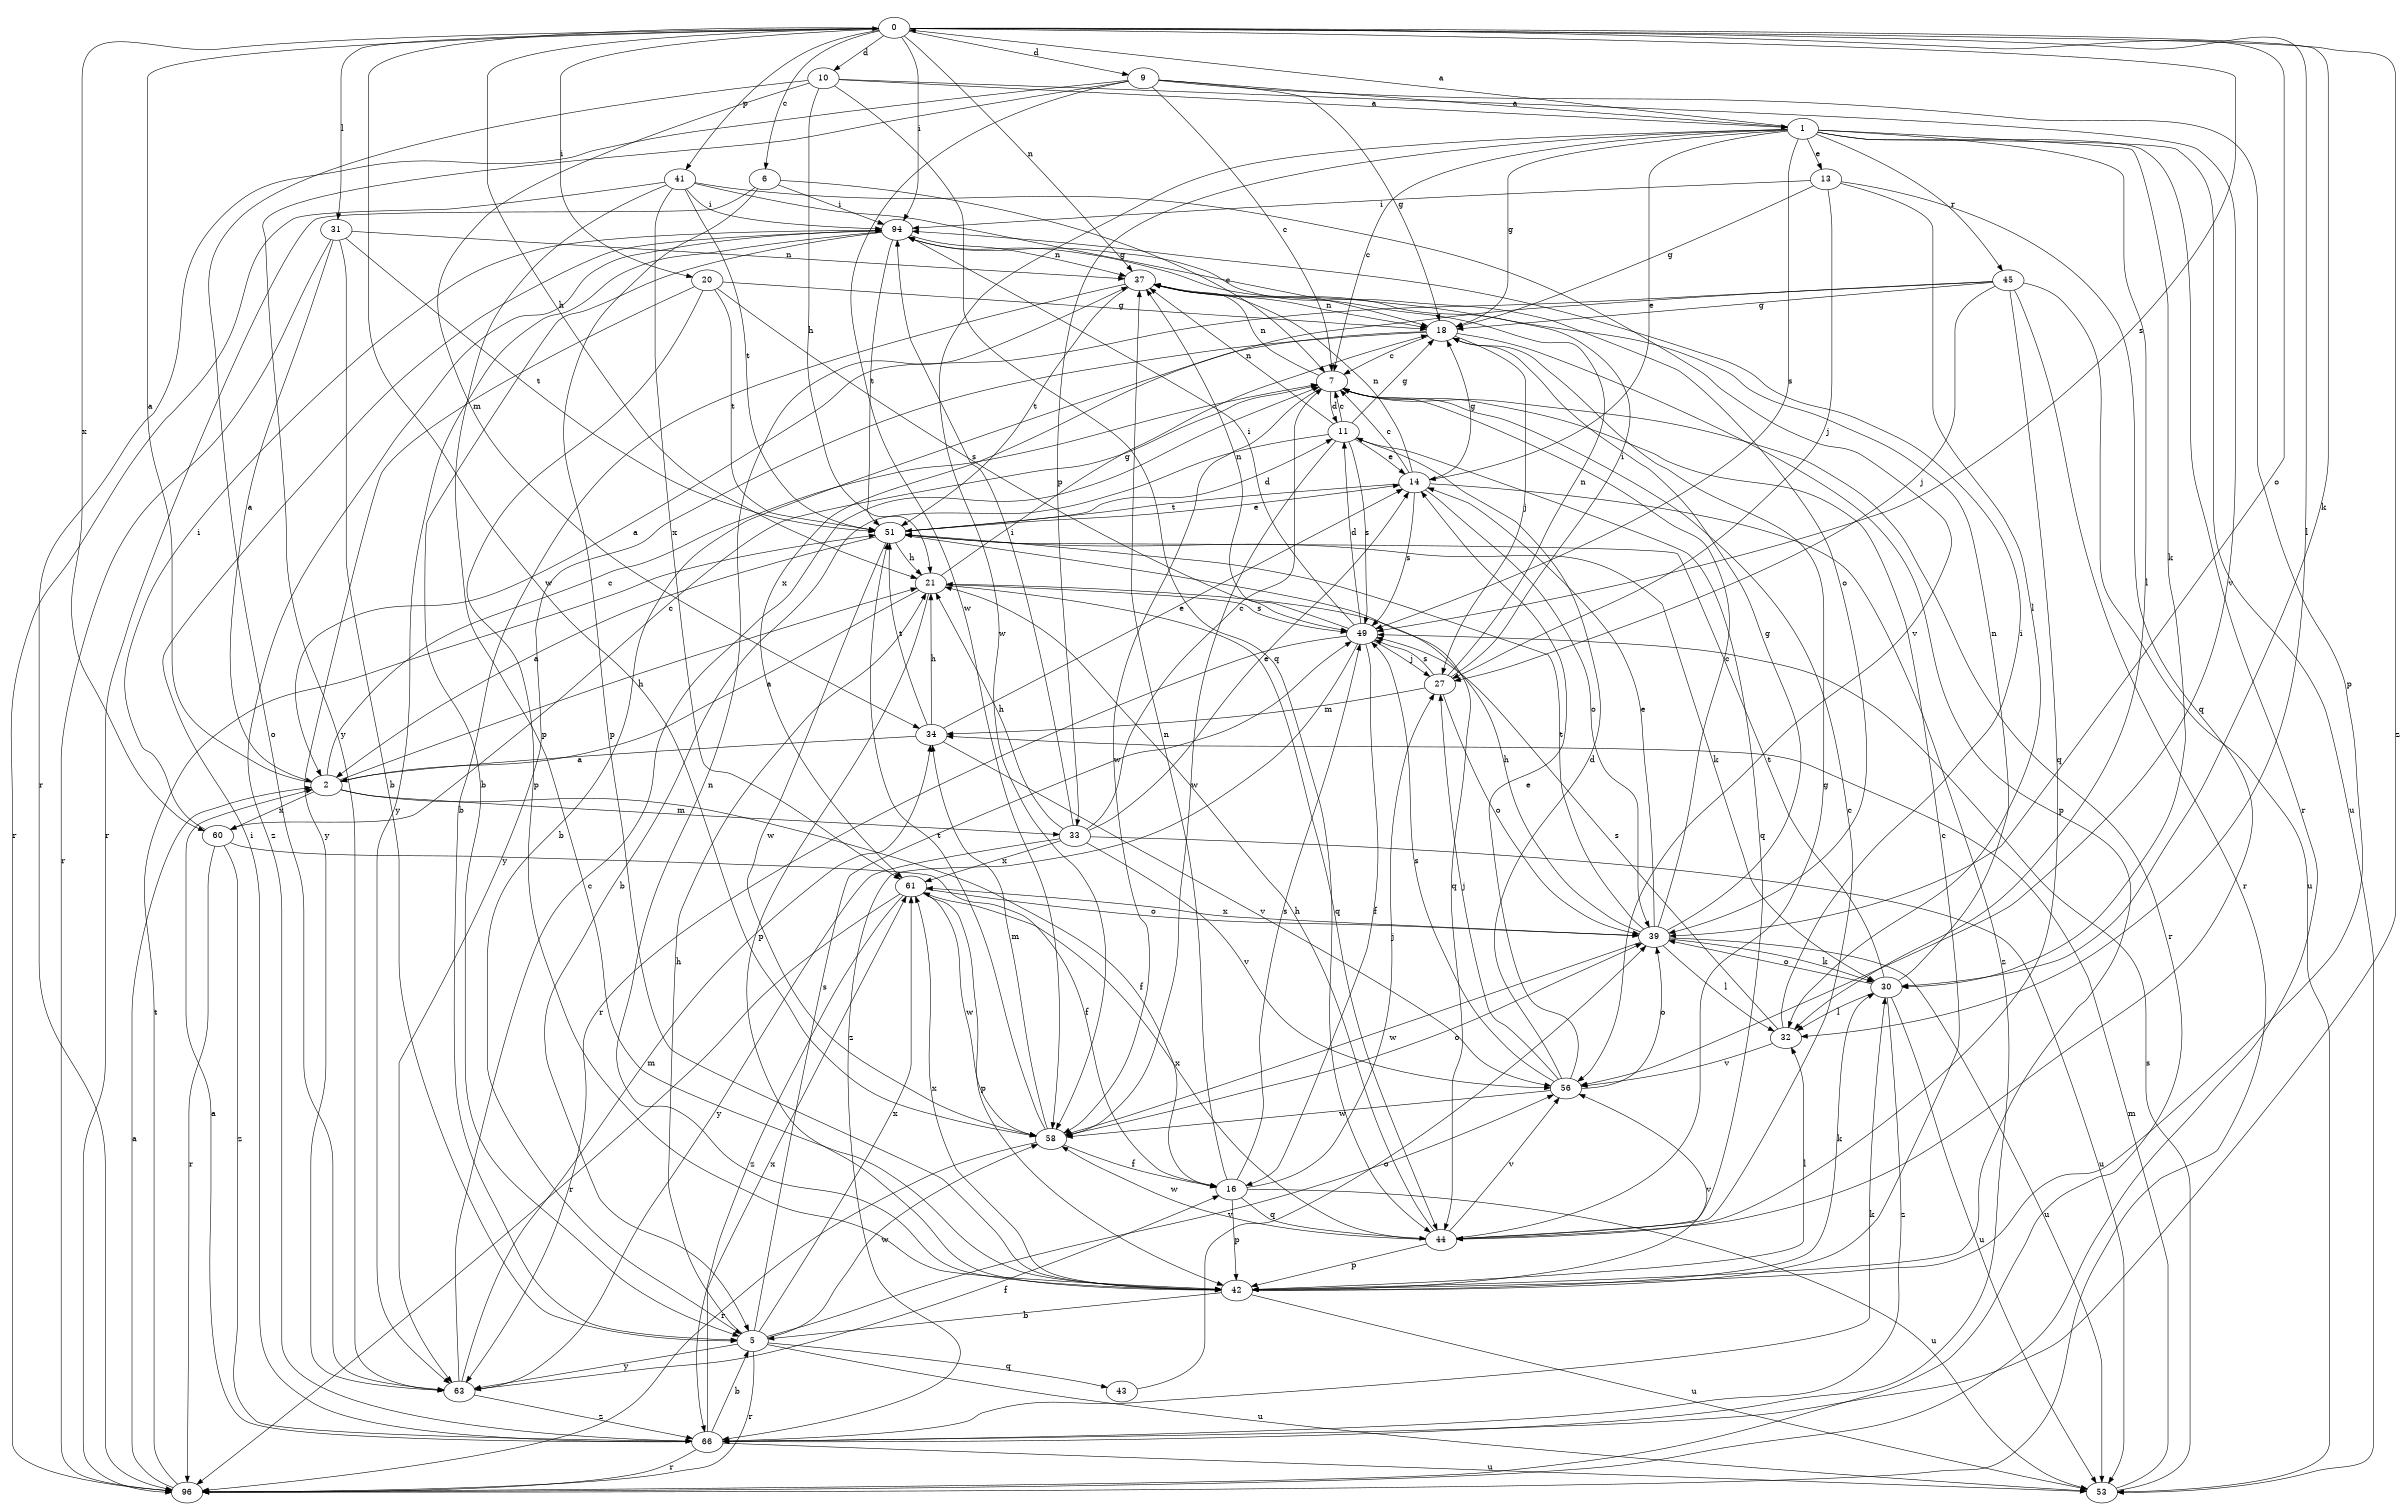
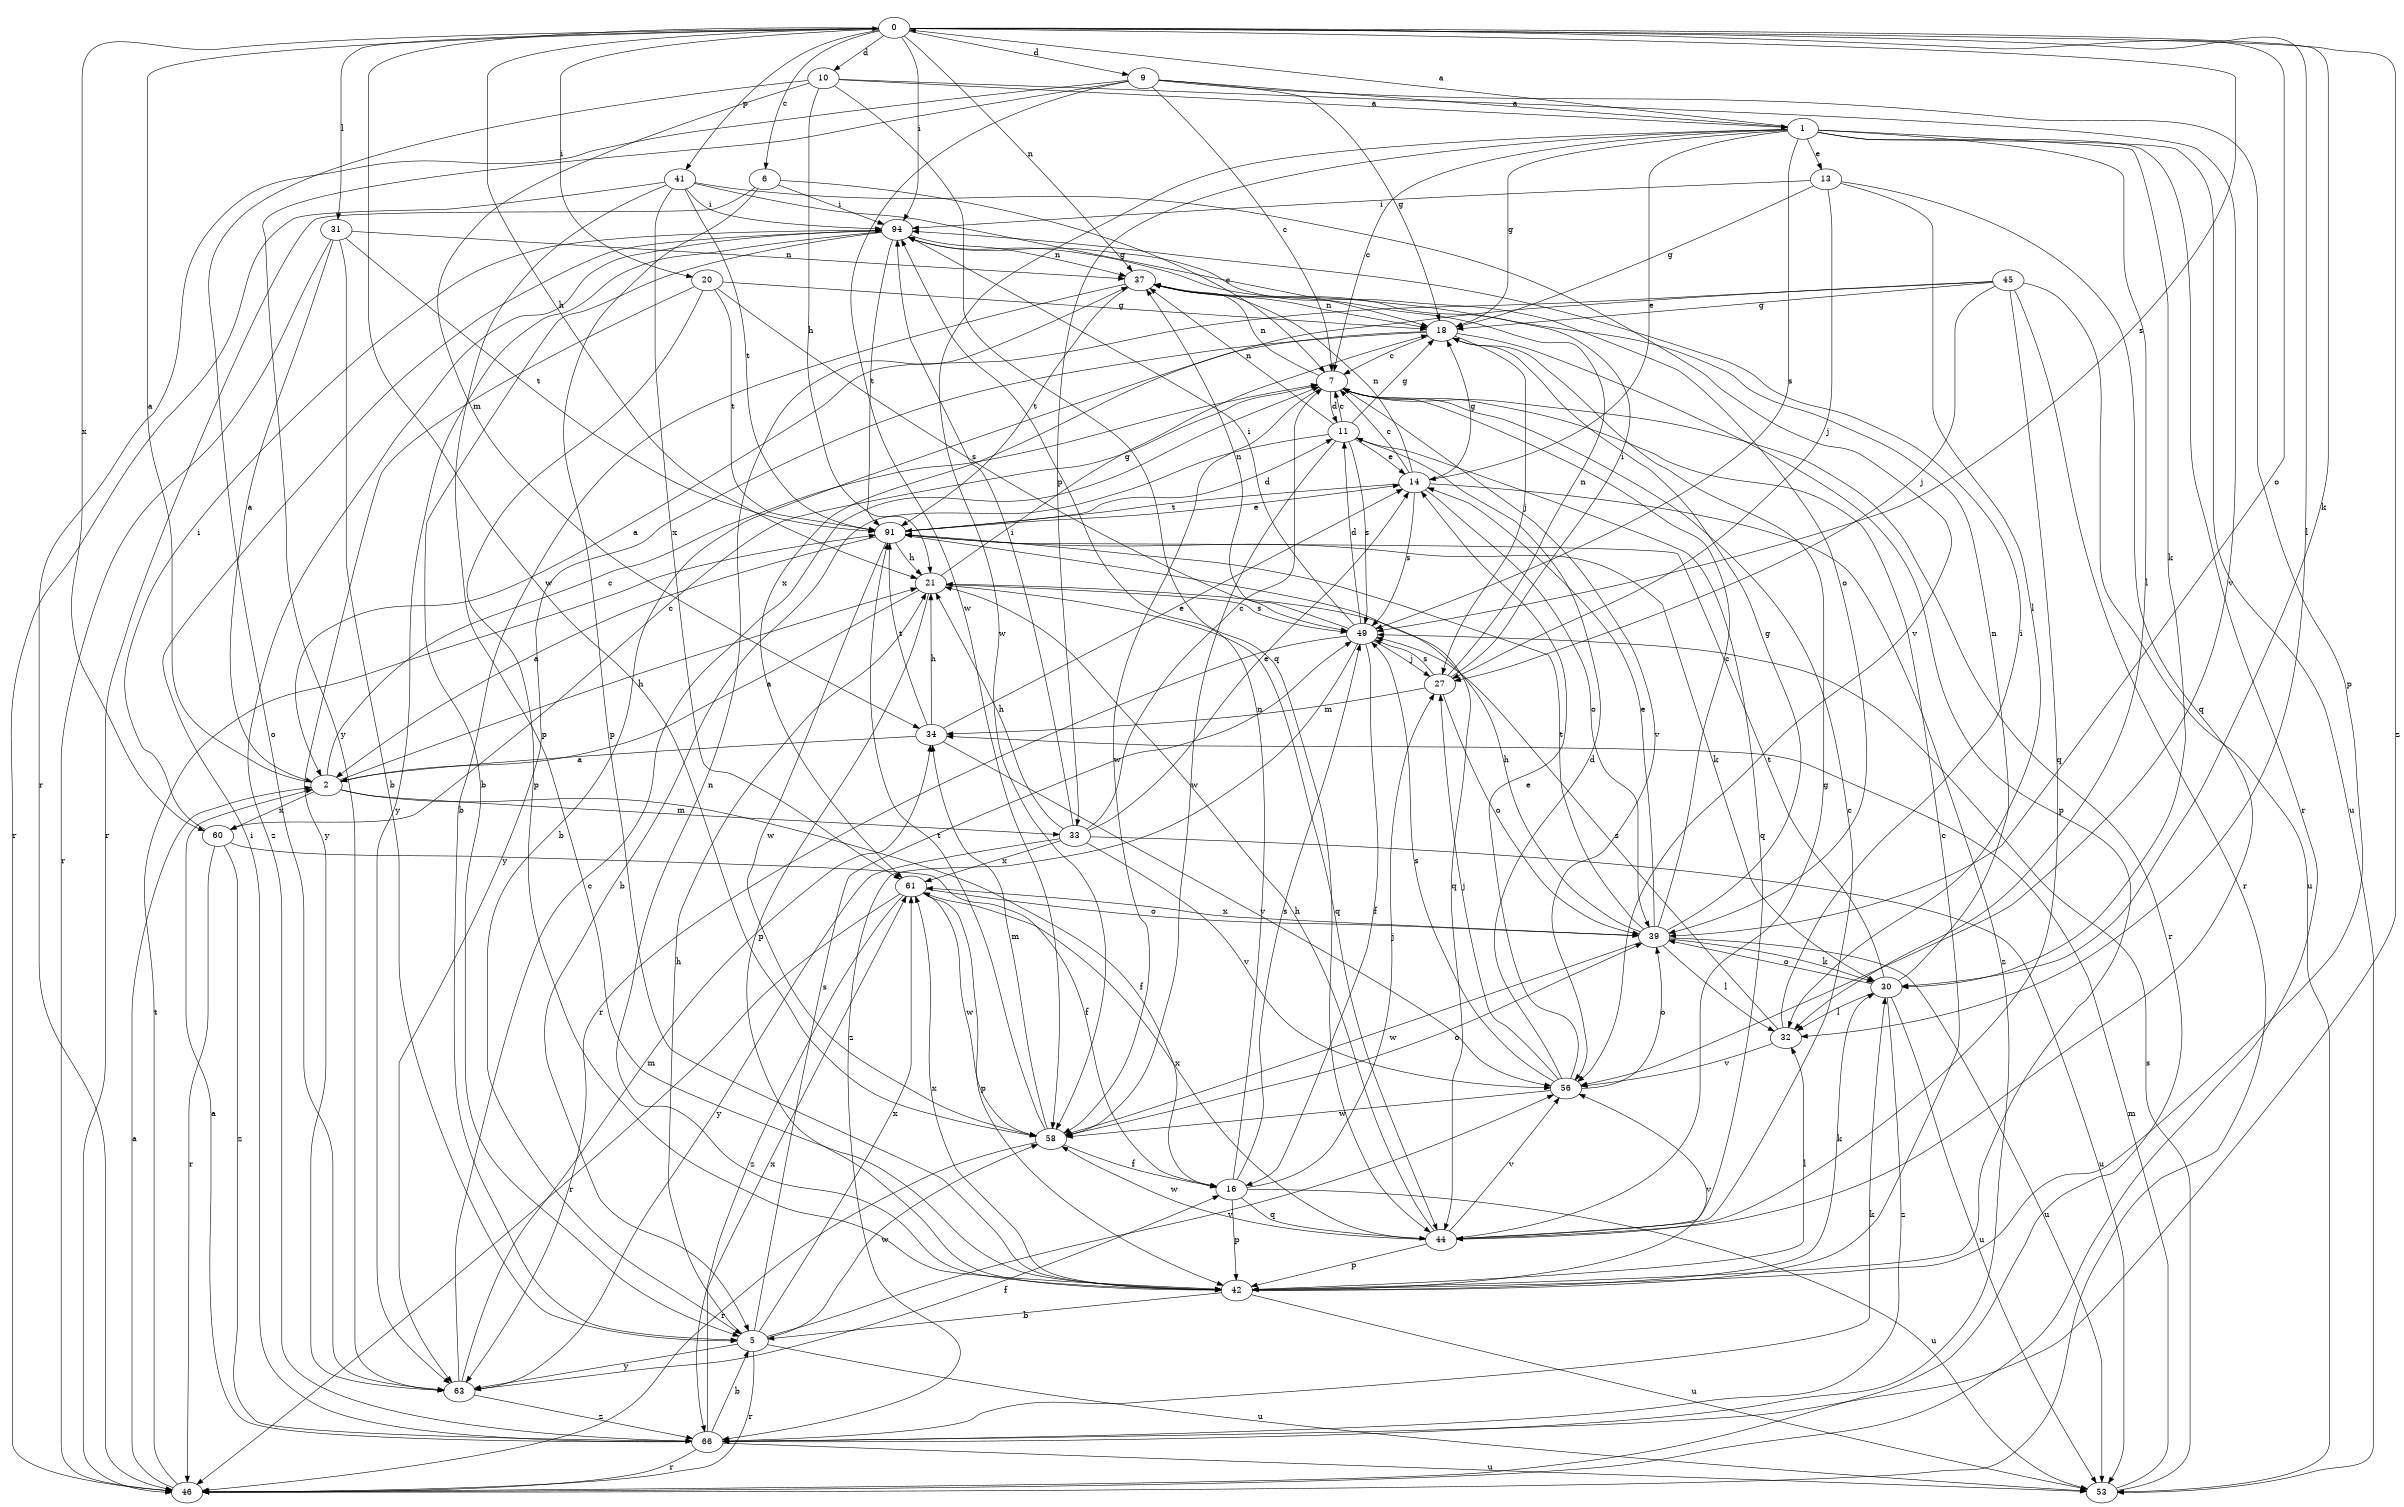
(1919, 185) -> none
(890, 533) -> (890, 533)
none -> (1646, 687)
(1163, 739) -> (1233, 647)
(1122, 1392) -> none
(187, 1493) -> (187, 1493)
